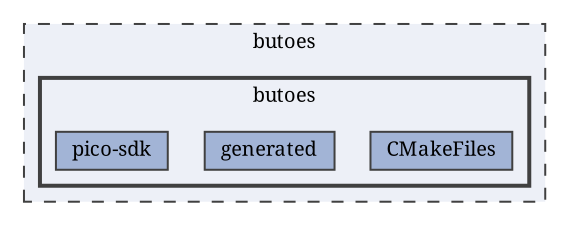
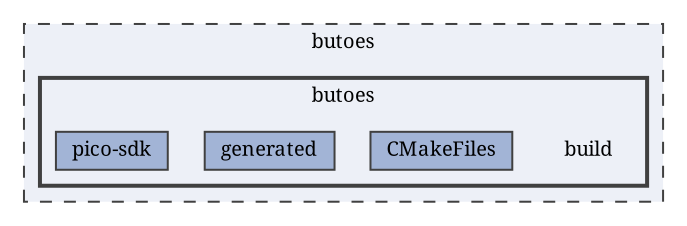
none -> (589, 151)
